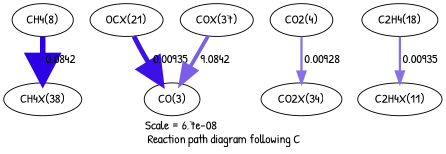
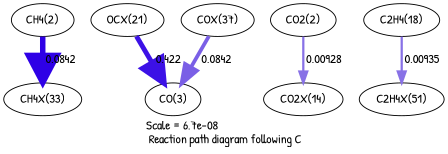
(43, 20) -> (43, 20)
(301, 20) -> (303, 20)
(169, 60) -> (167, 60)
(214, 60) -> (215, 60)
(43, 99) -> (43, 99)
(301, 99) -> (303, 99)
(400, 99) -> (402, 99)
